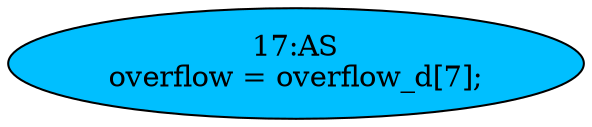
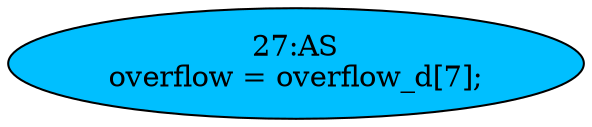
(296, 64) -> (296, 64)
